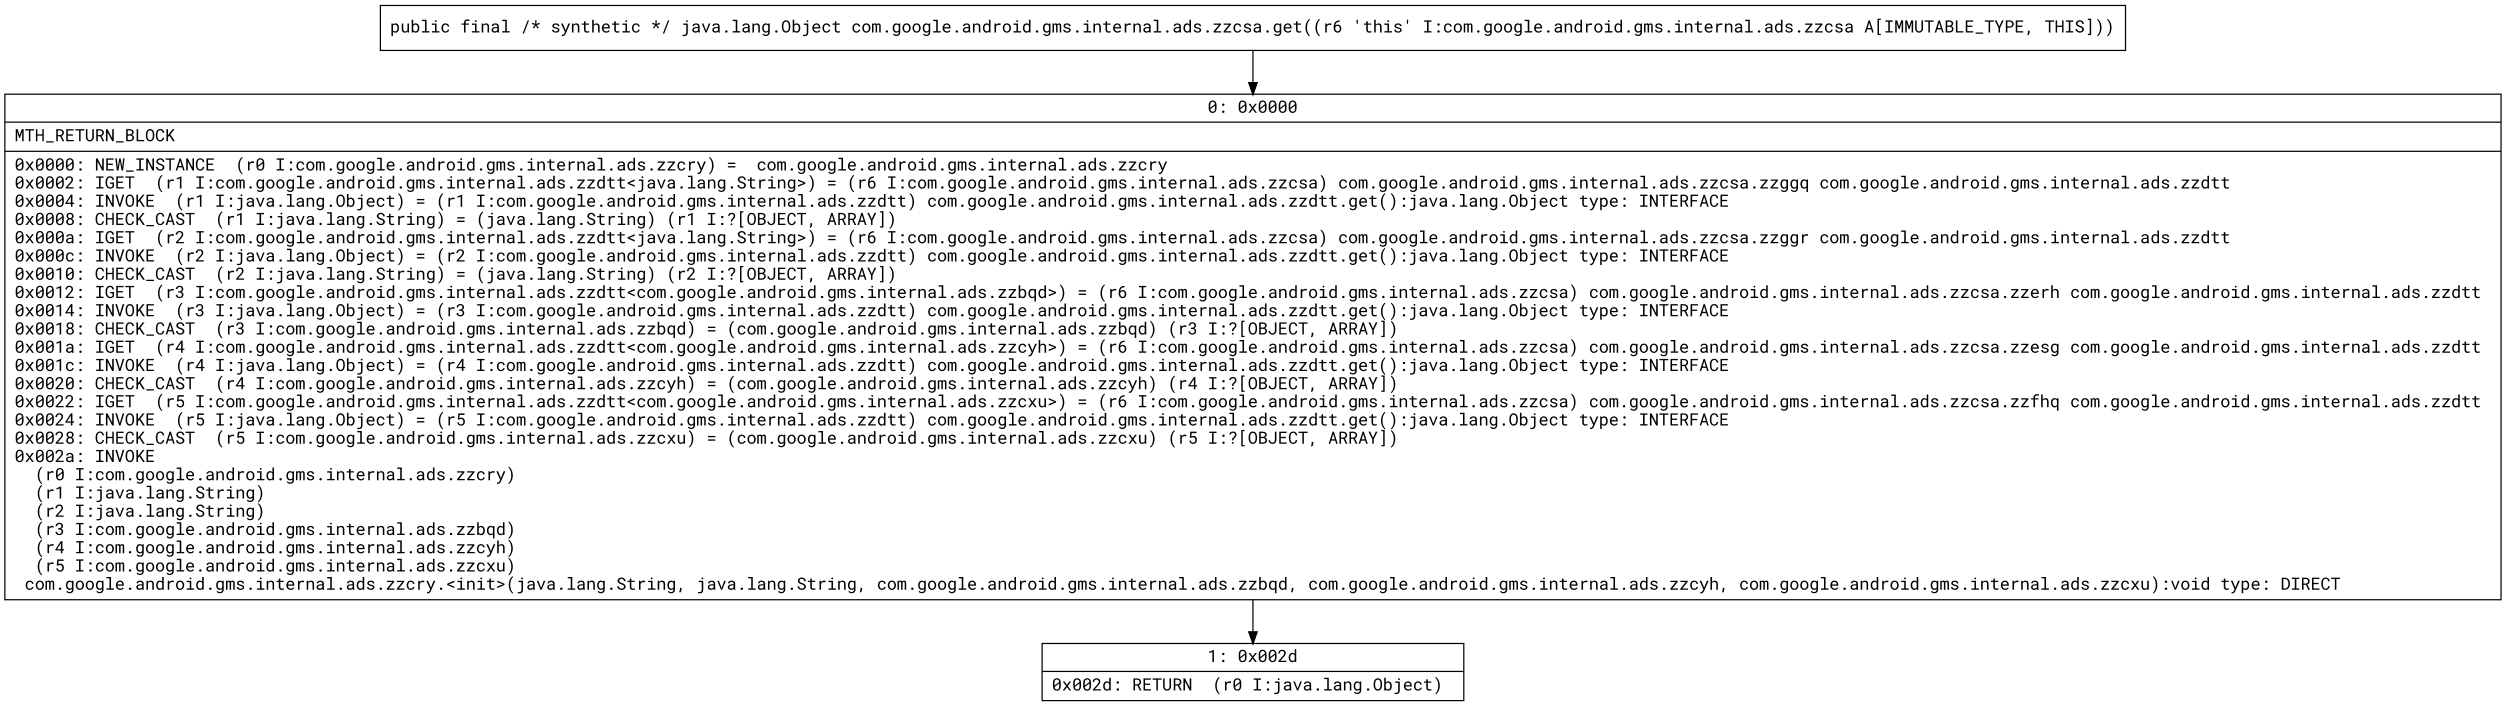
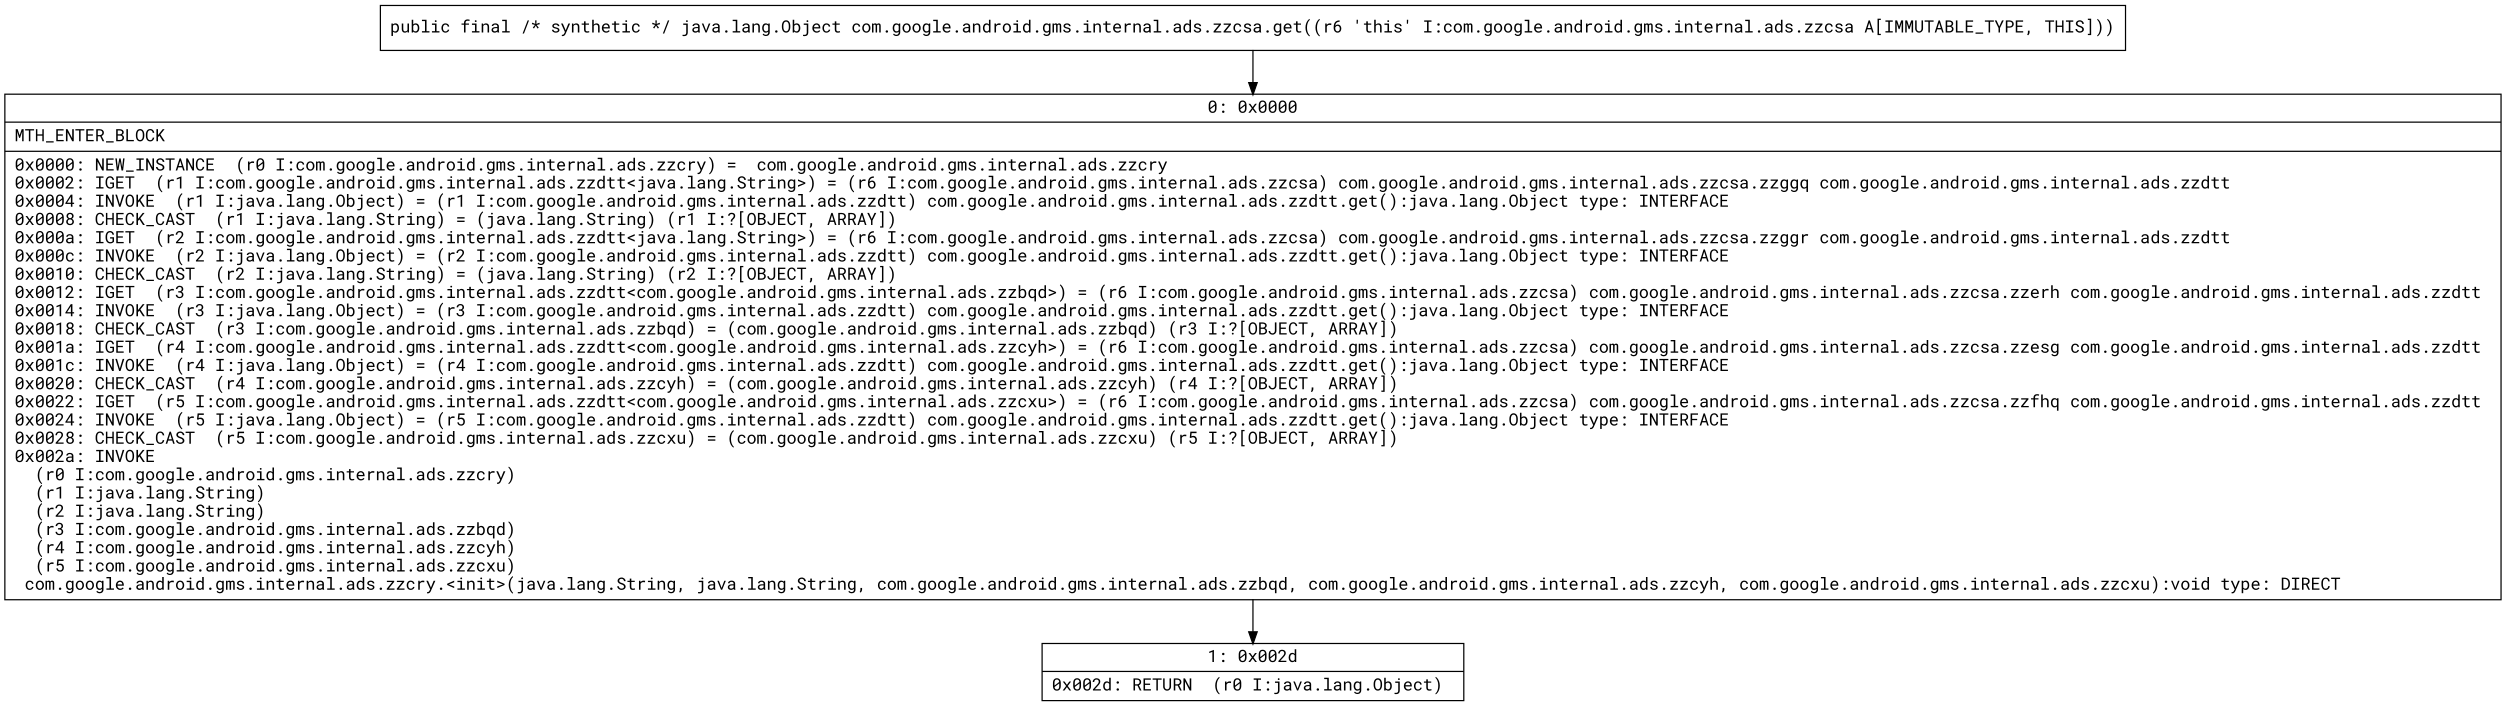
(95, 136) -> (90, 136)
